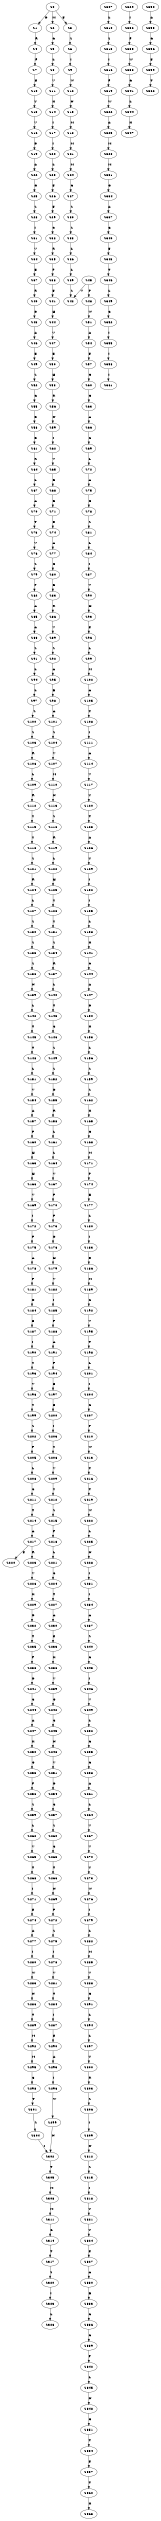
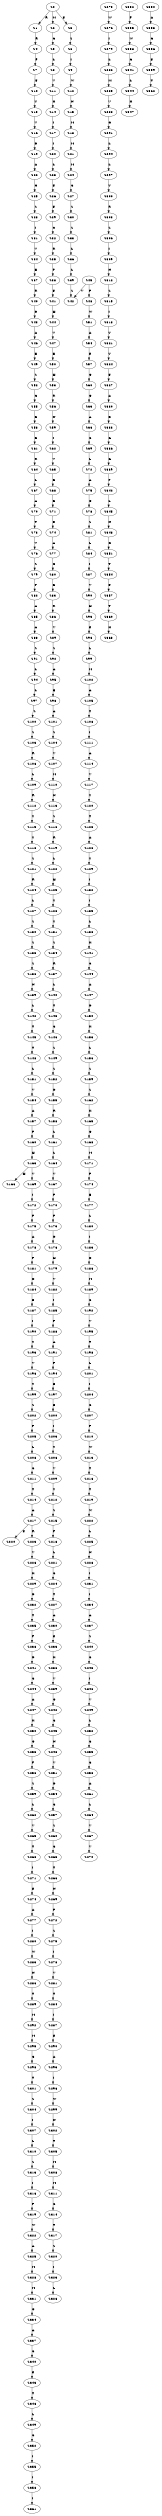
(129, 7) -> none
(47, 18) -> (47, 17)
(32, 1194) -> (32, 1173)
(89, 1867) -> none
(42, 2145) -> (32, 2119)
